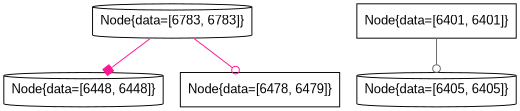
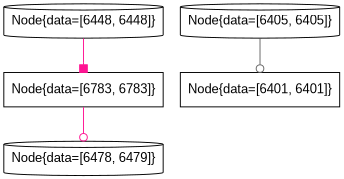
(172, 21) -> (83, 90)
(437, 52) -> (260, 52)
(132, 53) -> (83, 51)
(260, 90) -> (83, 158)
